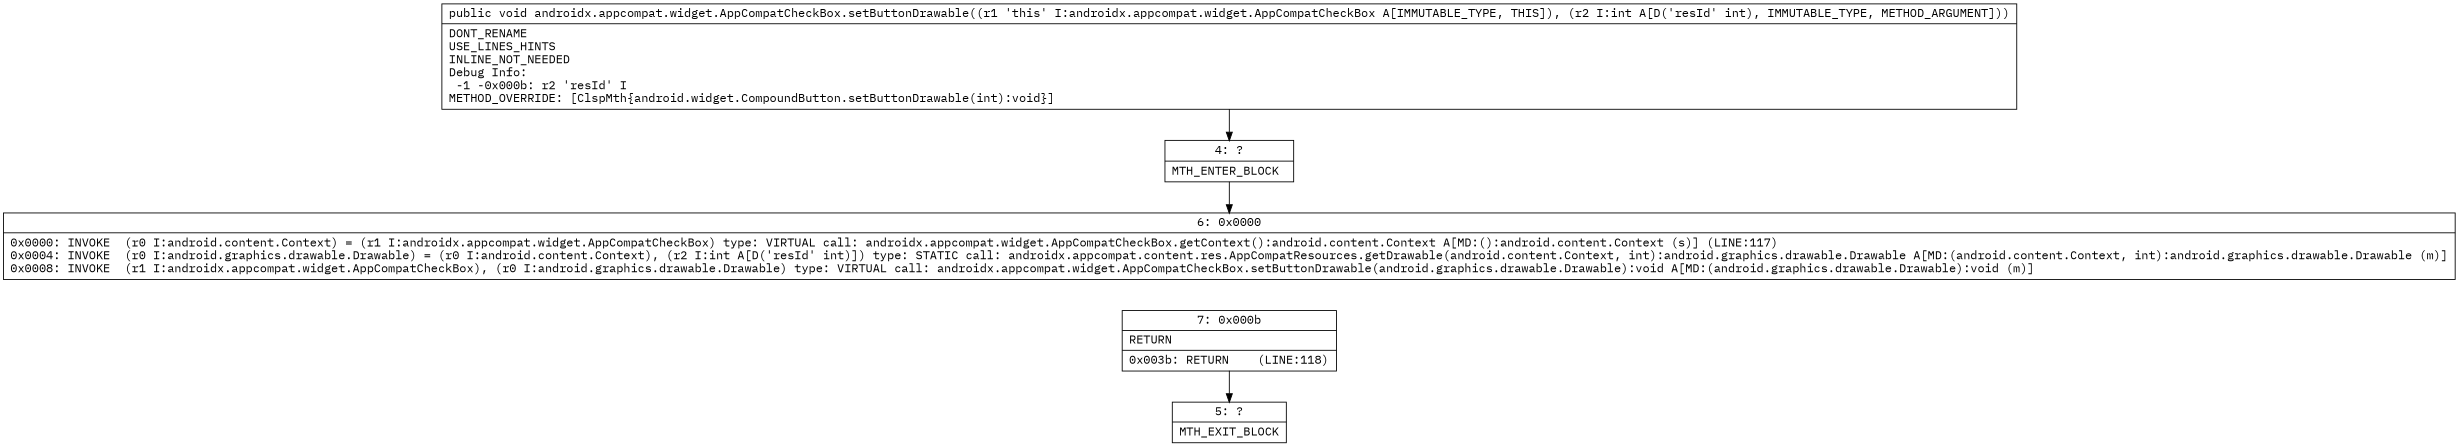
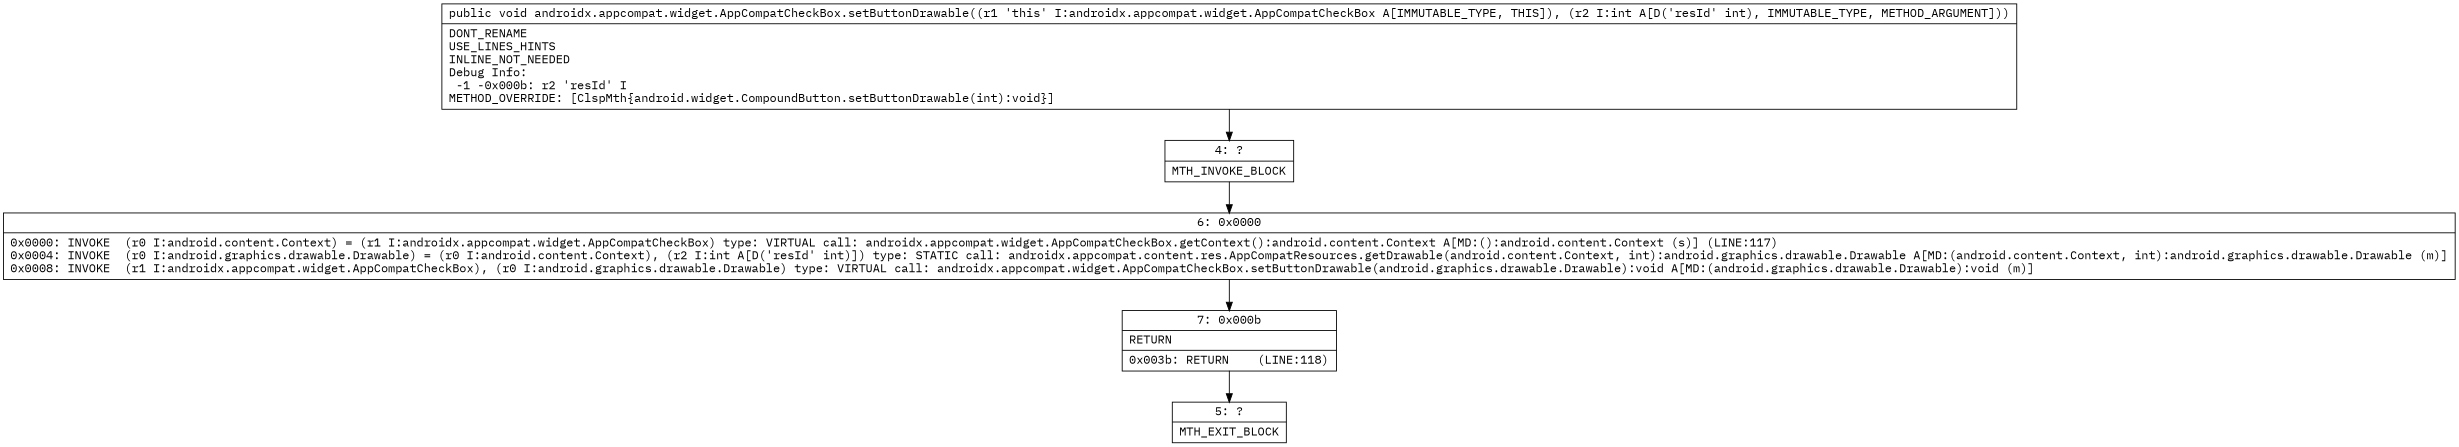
(1225, 171) -> (1229, 171)
none -> (1229, 291)
